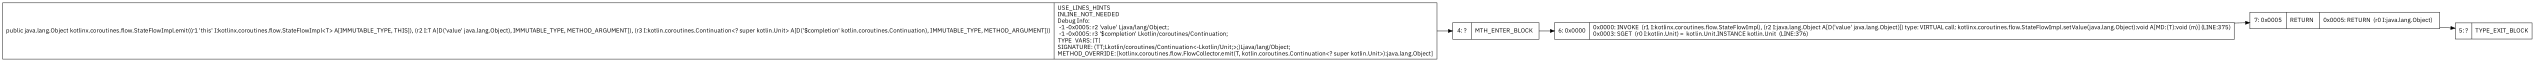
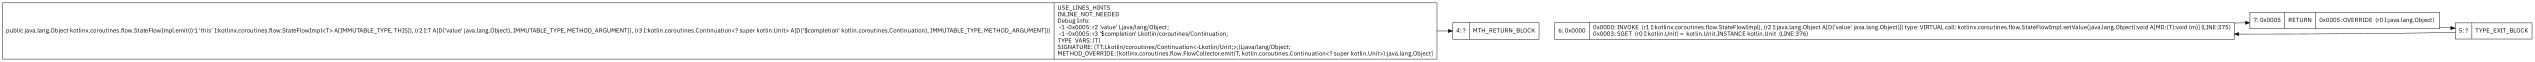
(2379, 20) -> (2378, 20)
(1504, 31) -> (1504, 31)
(1545, 31) -> (2347, 34)
